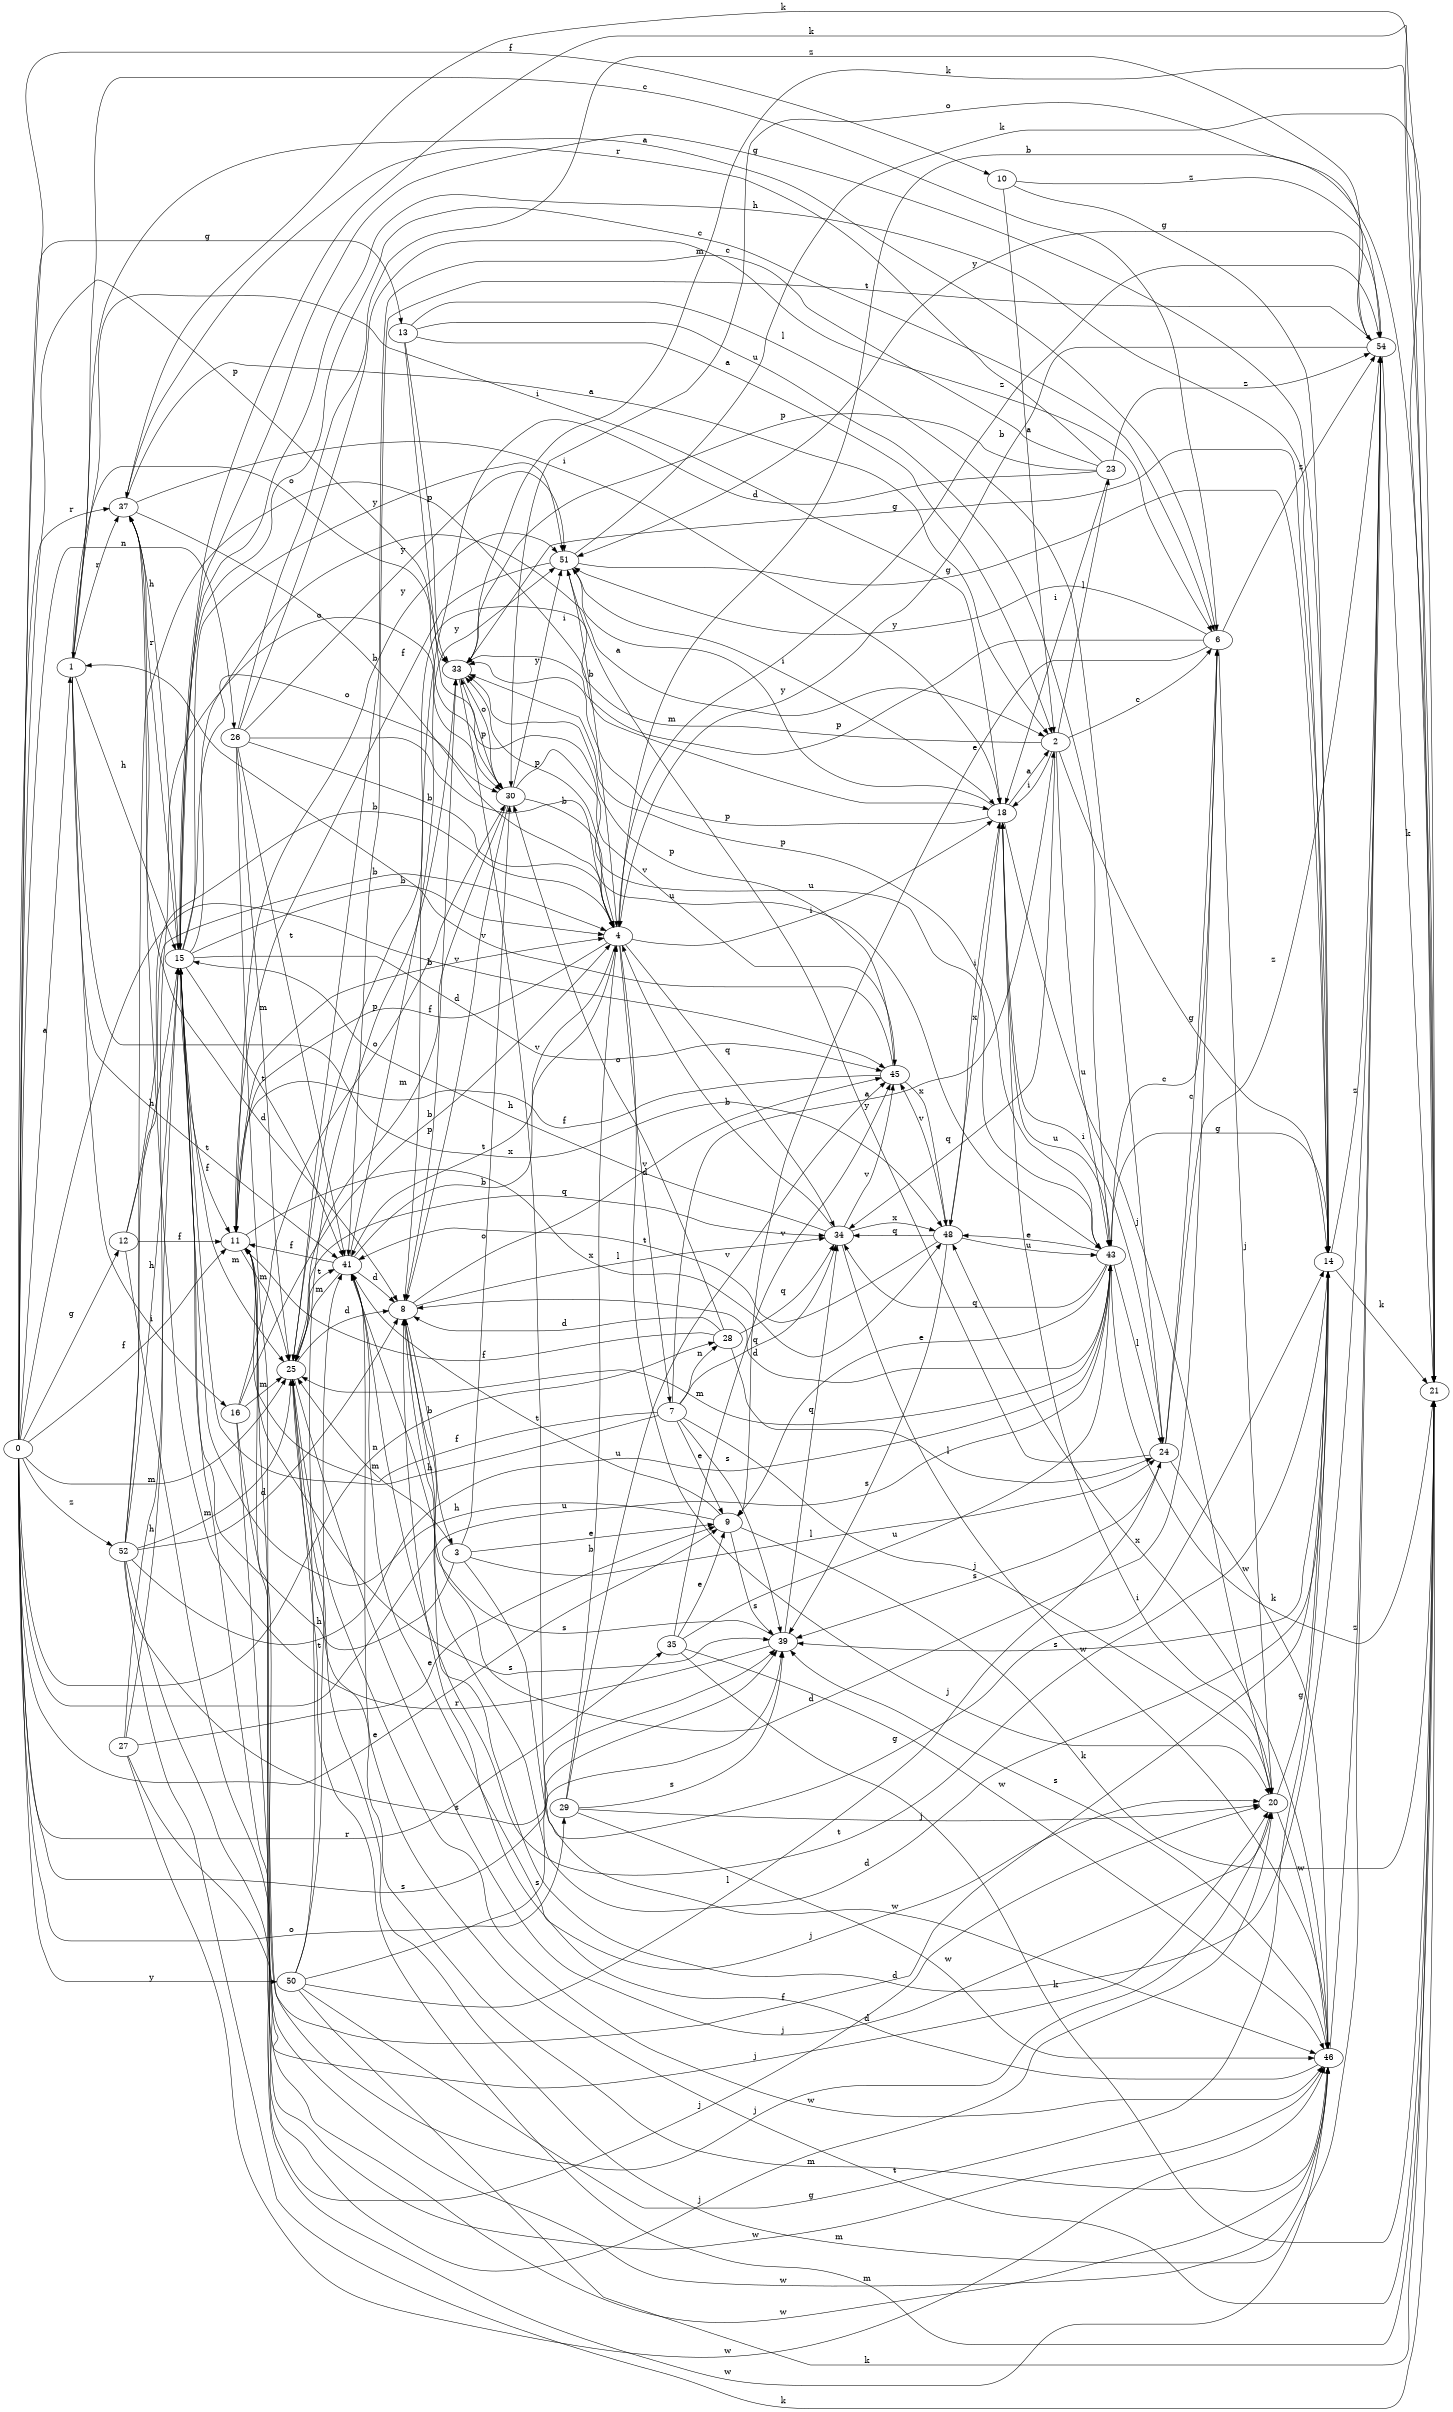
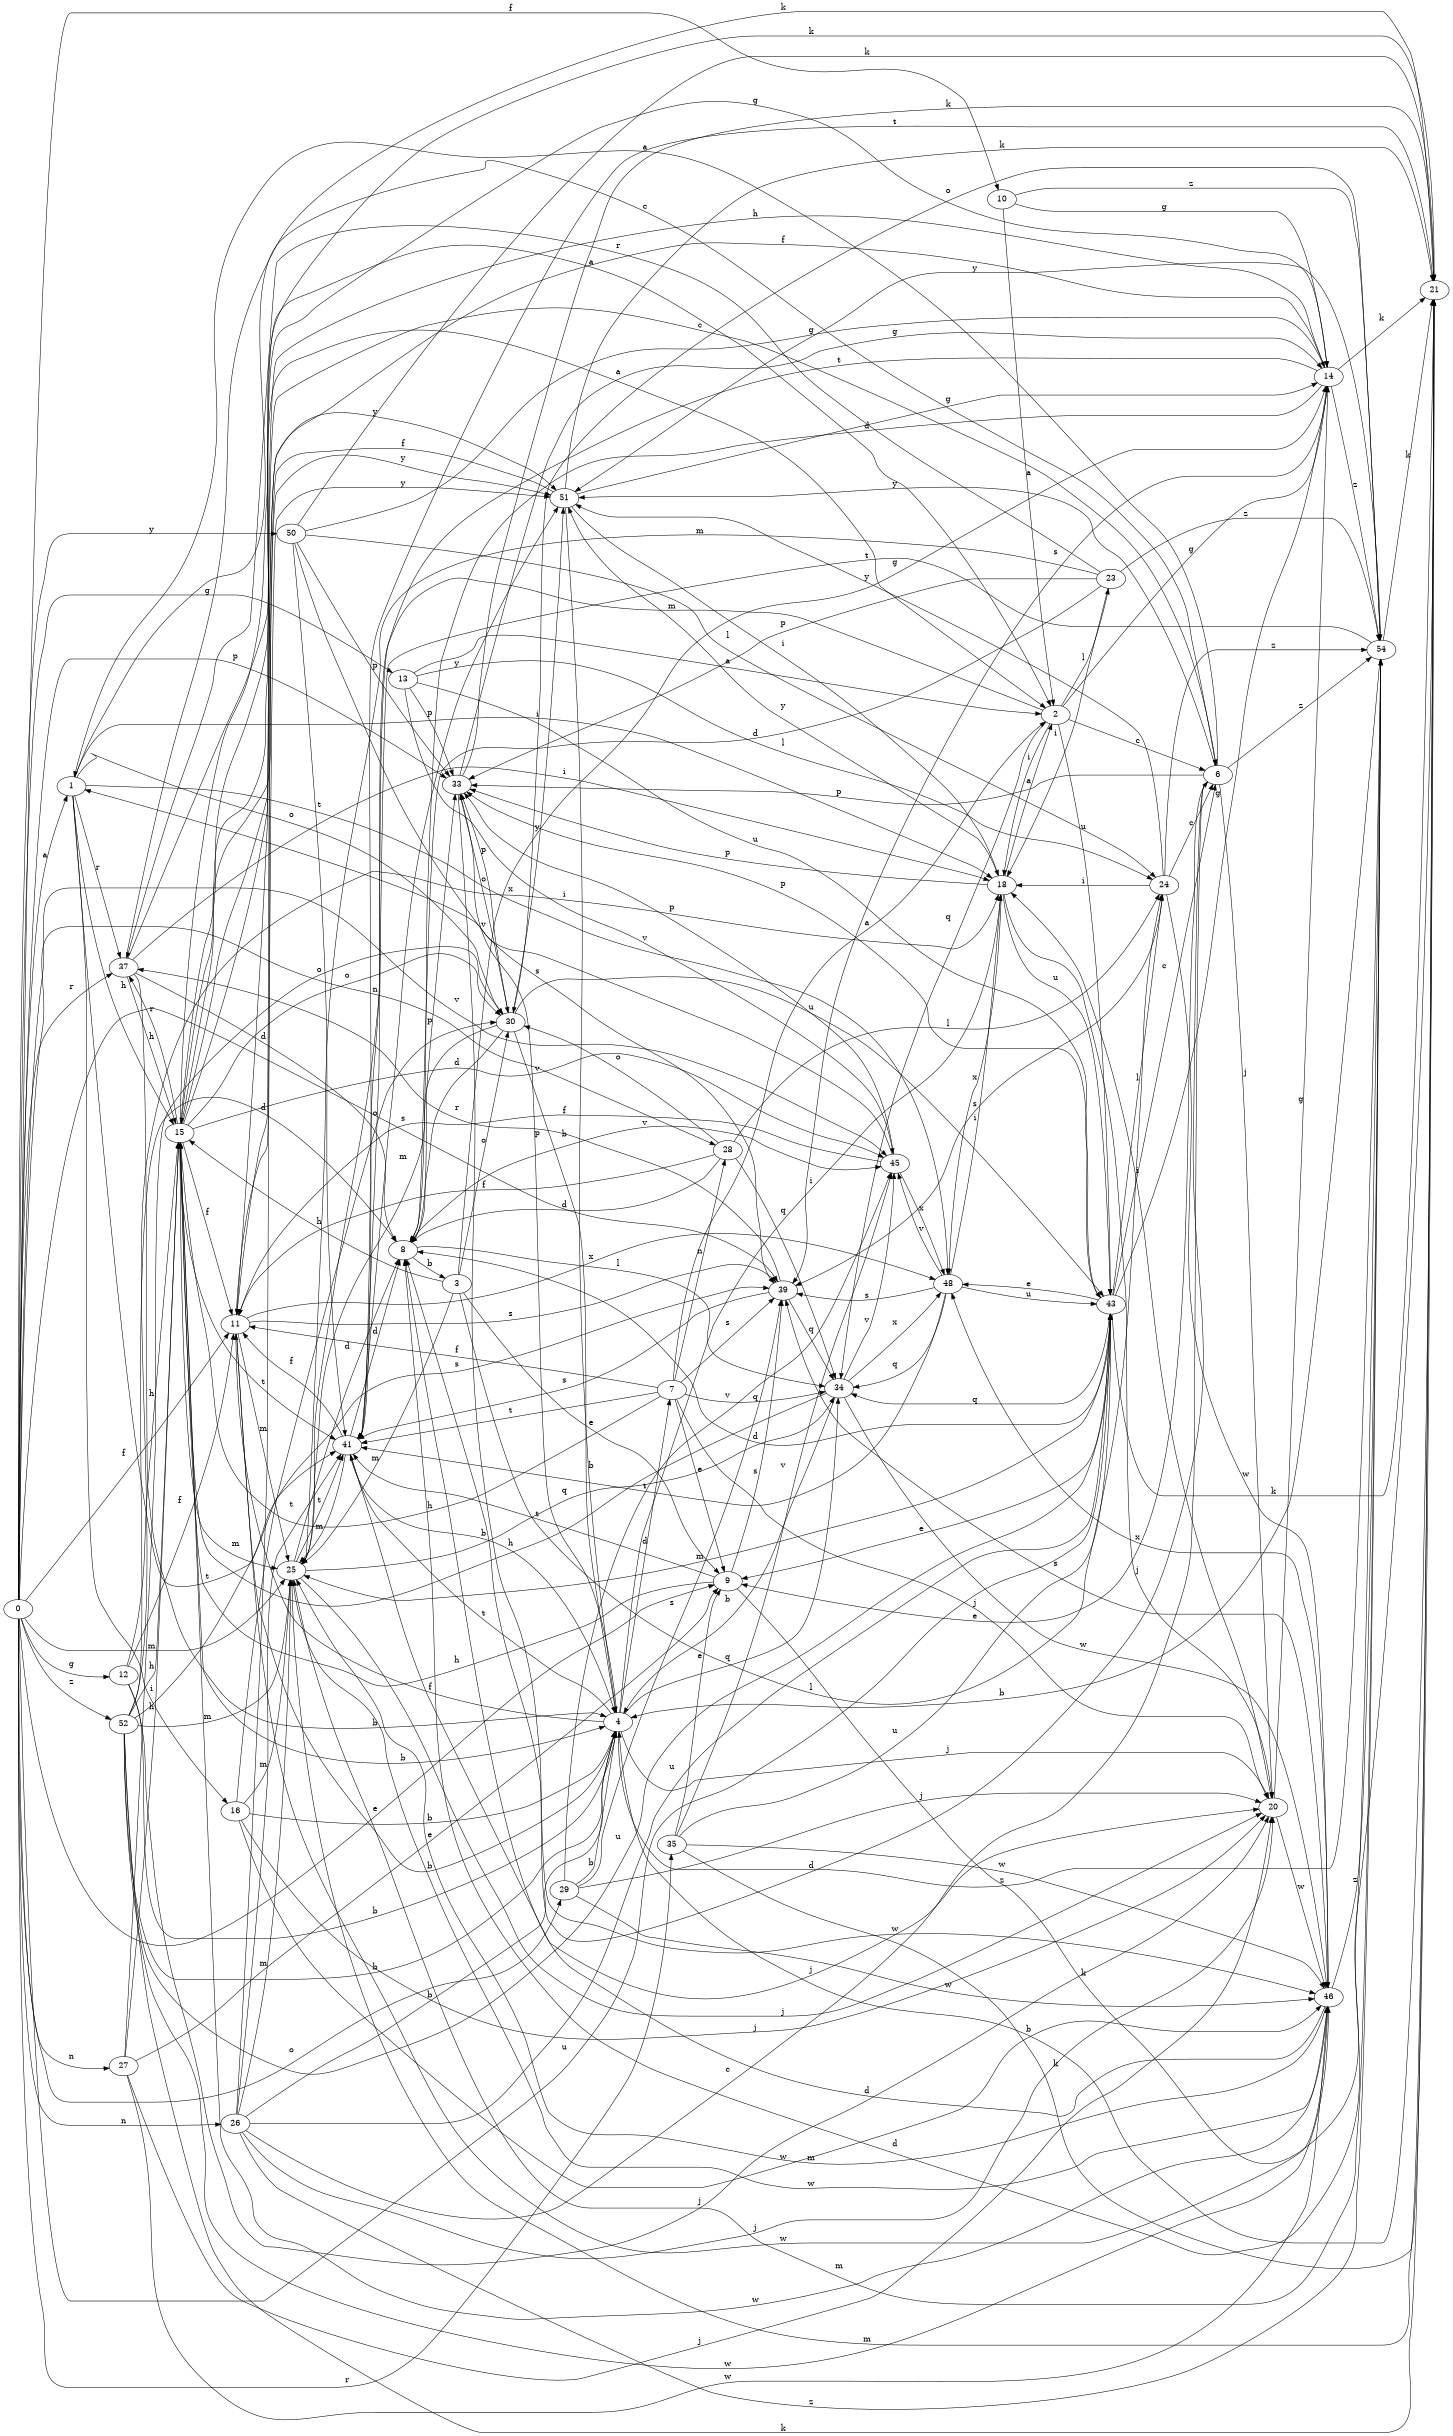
none -> (512, 1417)
none -> (23, 1868)
